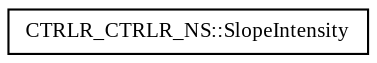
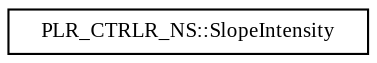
(188, 32) -> (188, 32)
